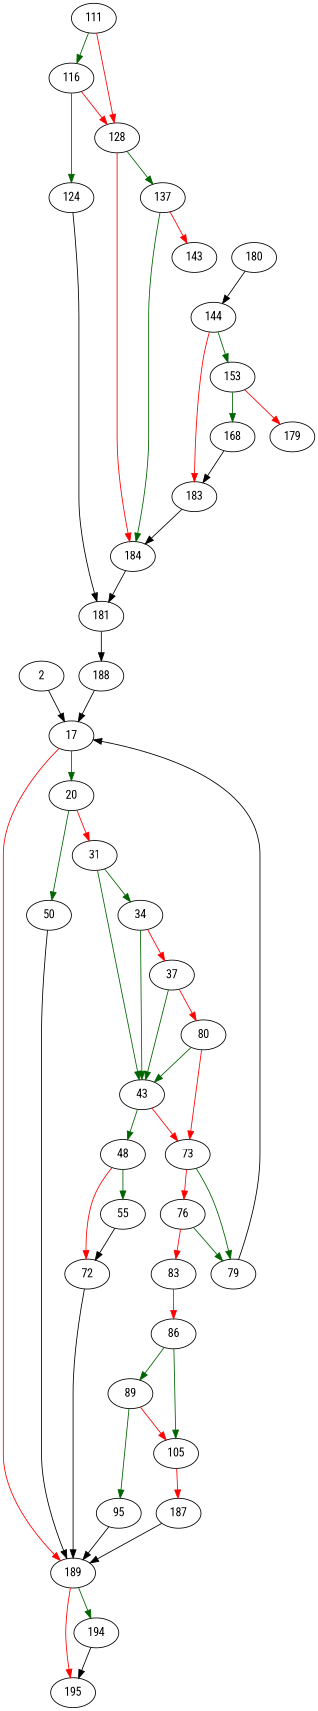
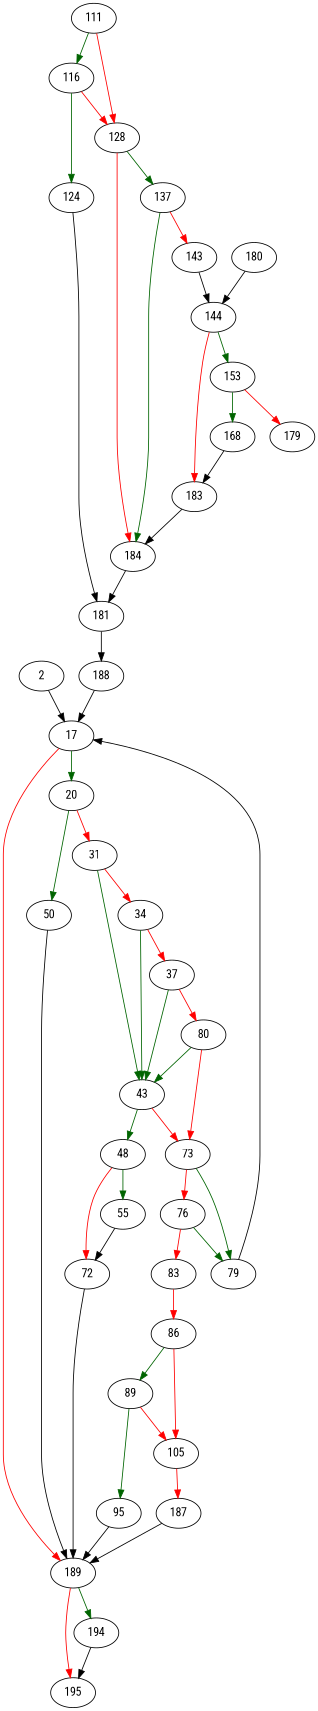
none -> (203, 283)
(115, 882) -> (115, 882)
(175, 1389) -> (175, 1389)
